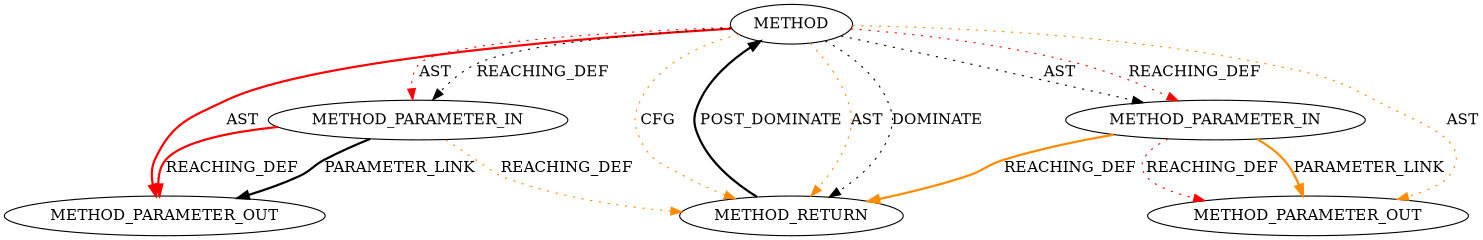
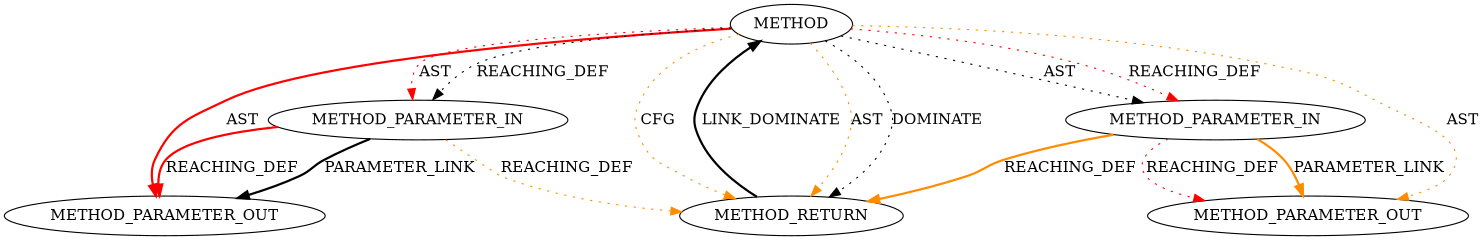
(772, 120) -> (772, 120)
